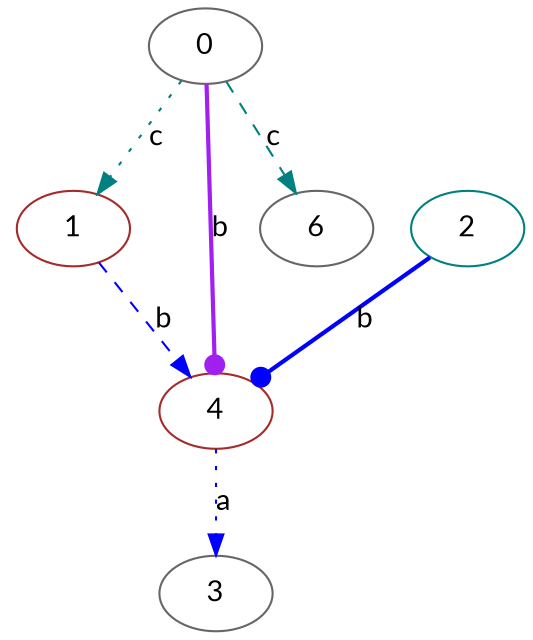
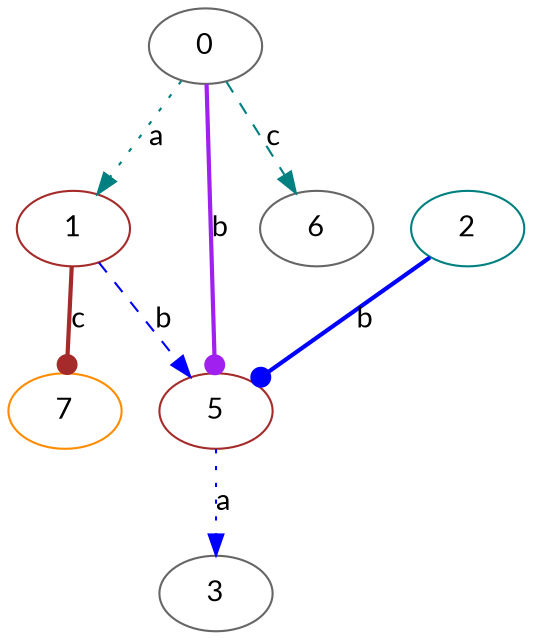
(156, 137) -> (156, 137)
none -> (65, 411)
(216, 411) -> (216, 411)
